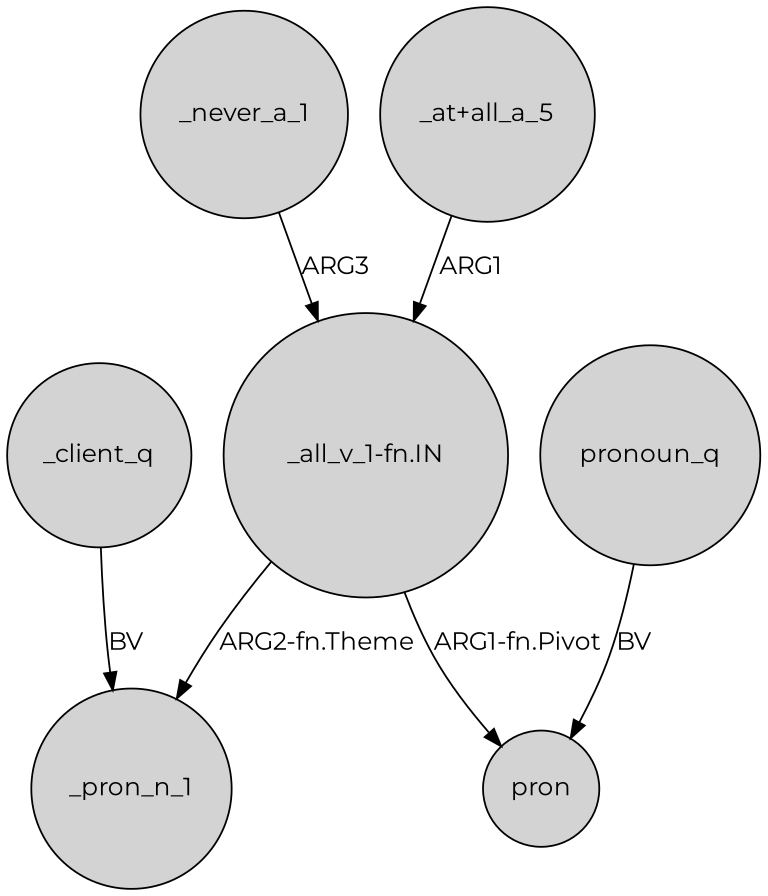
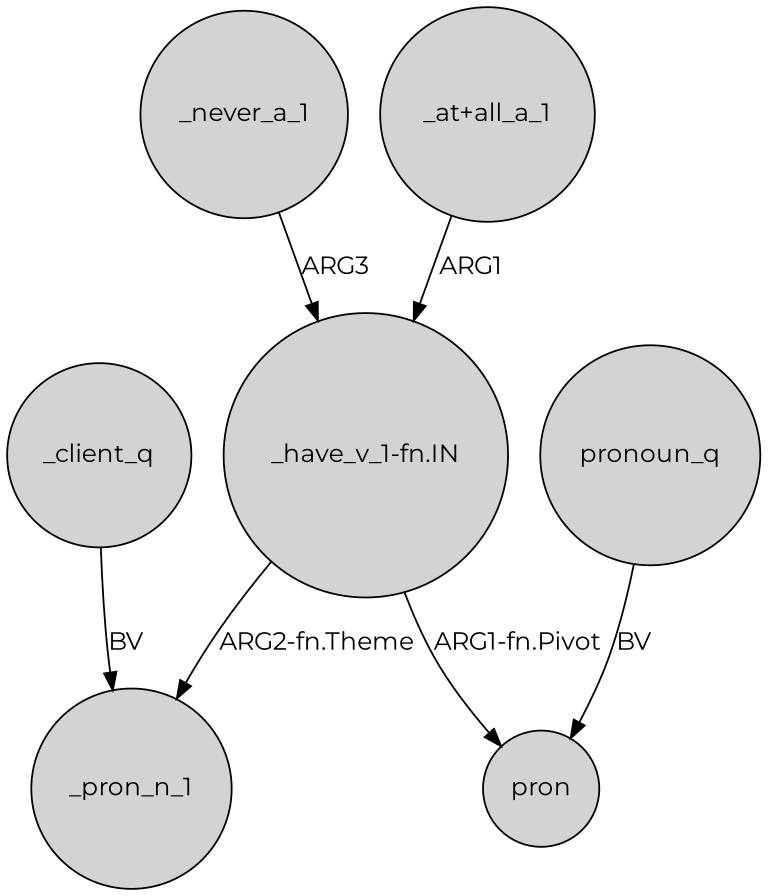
(487, 114) -> (487, 114)
(366, 455) -> (366, 455)
